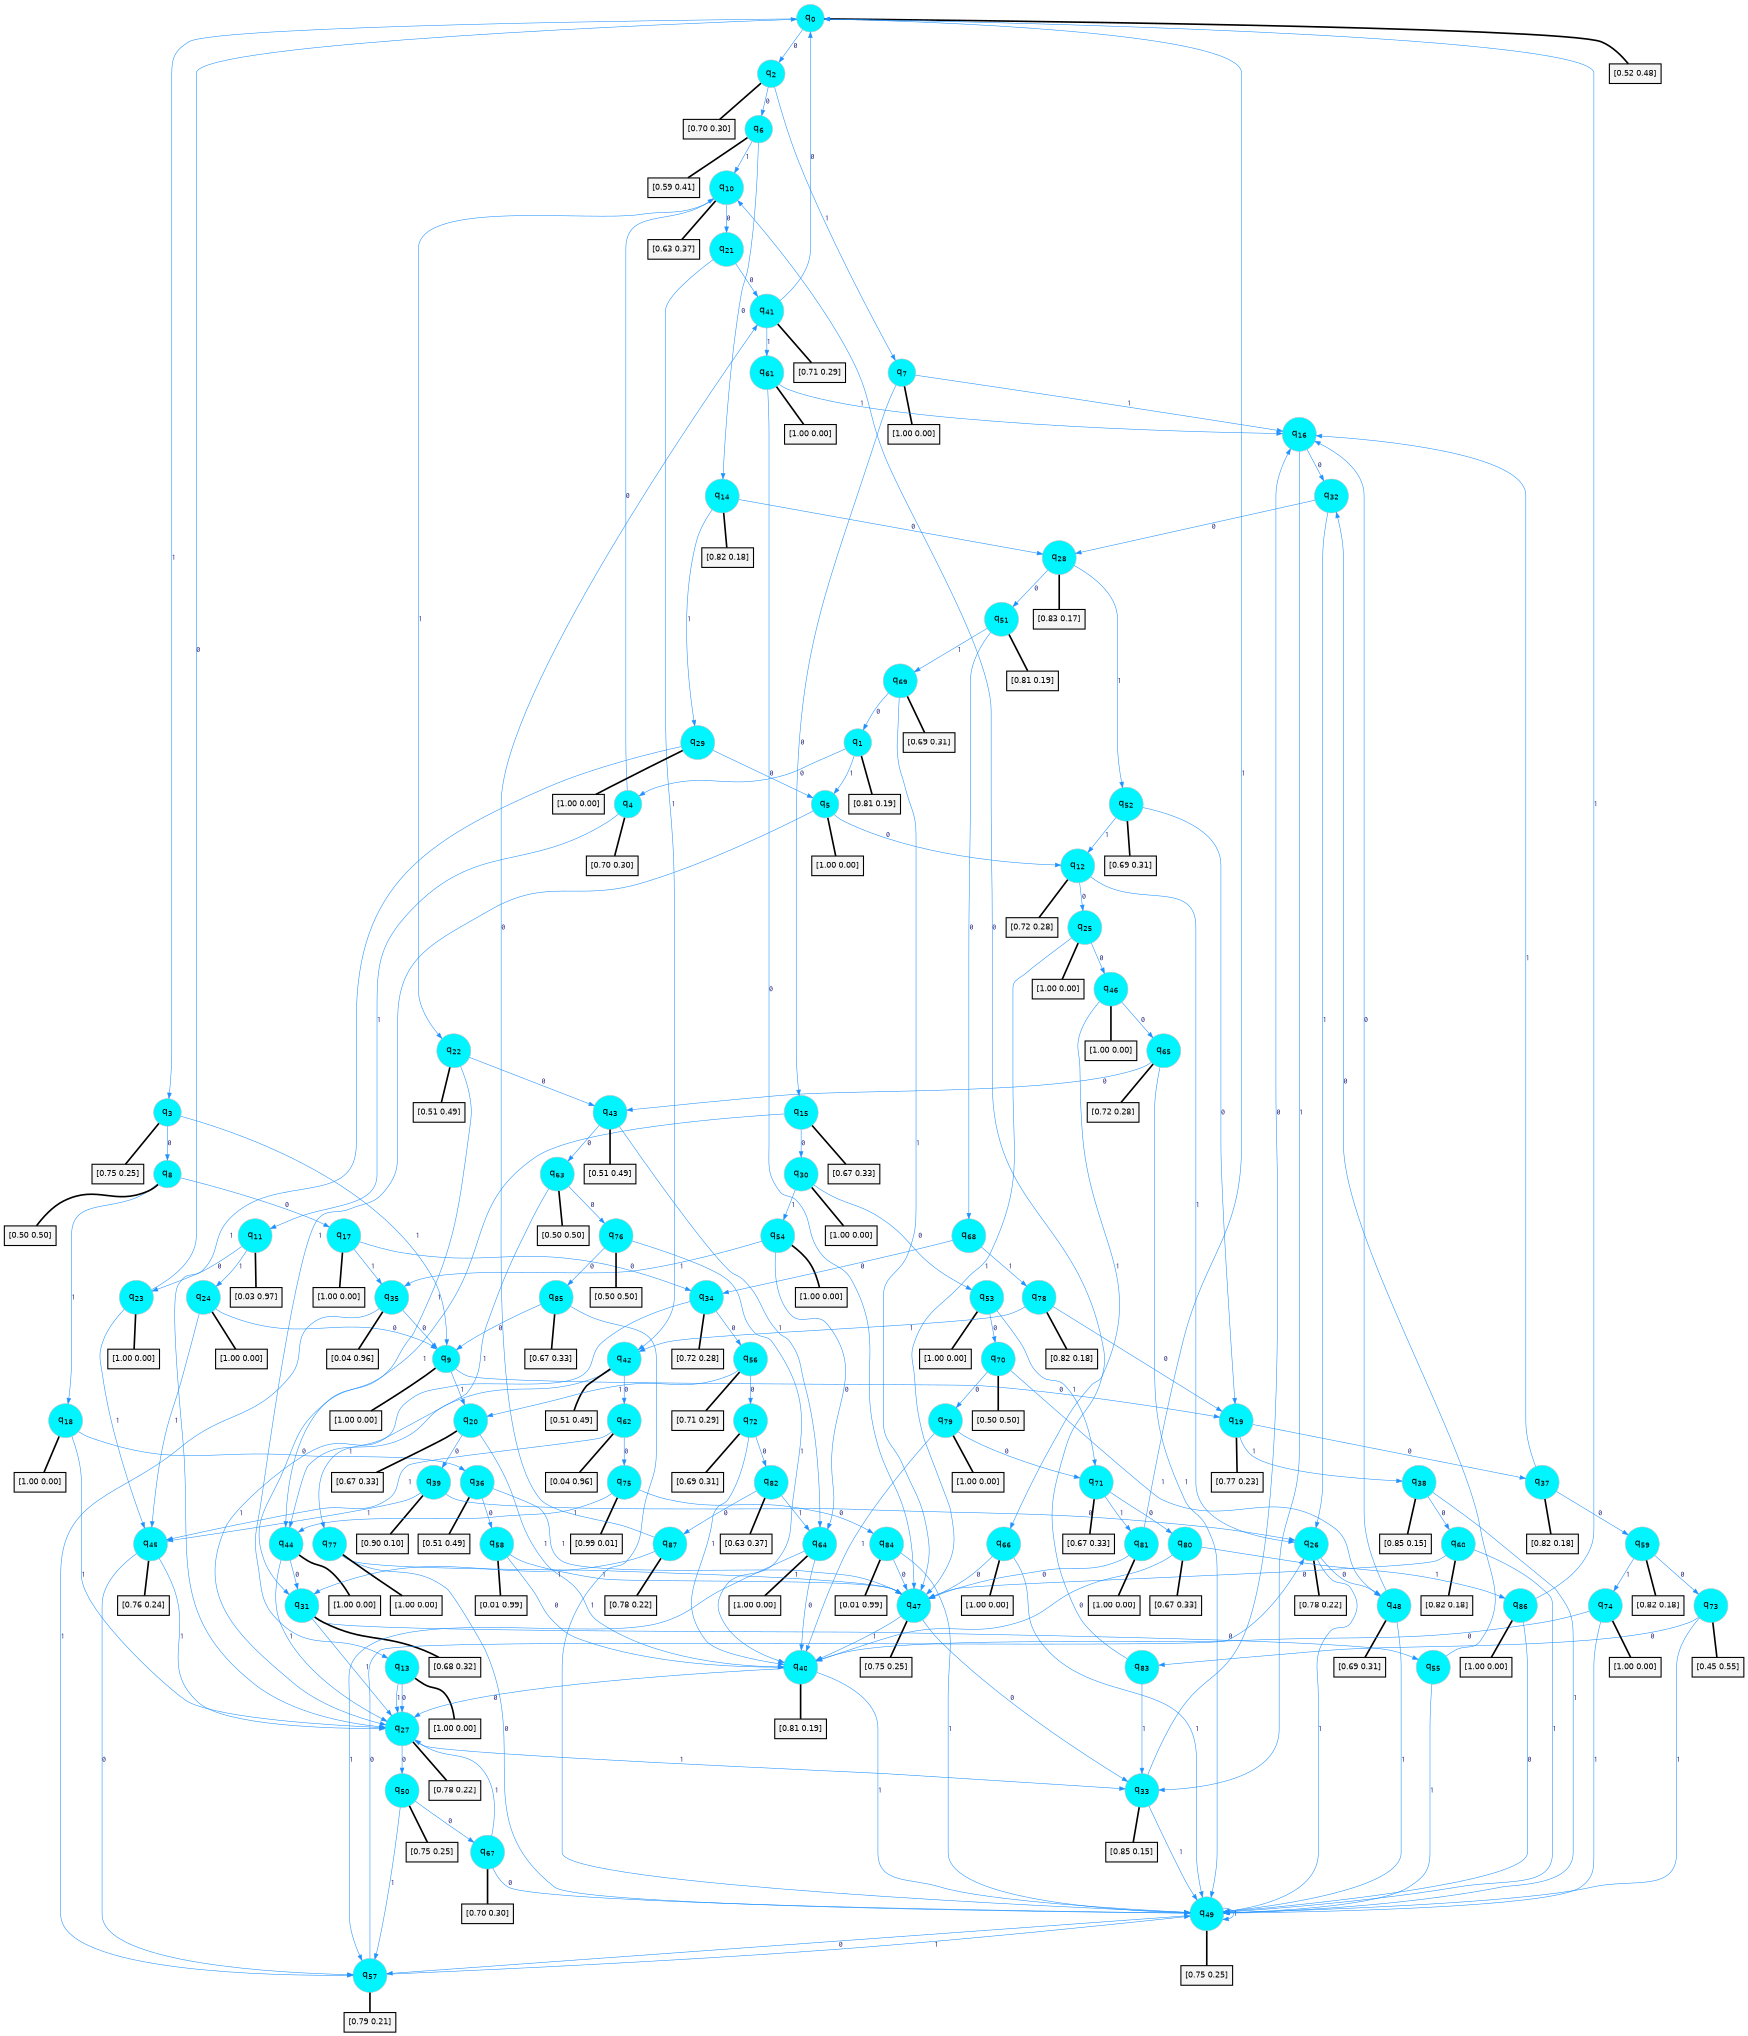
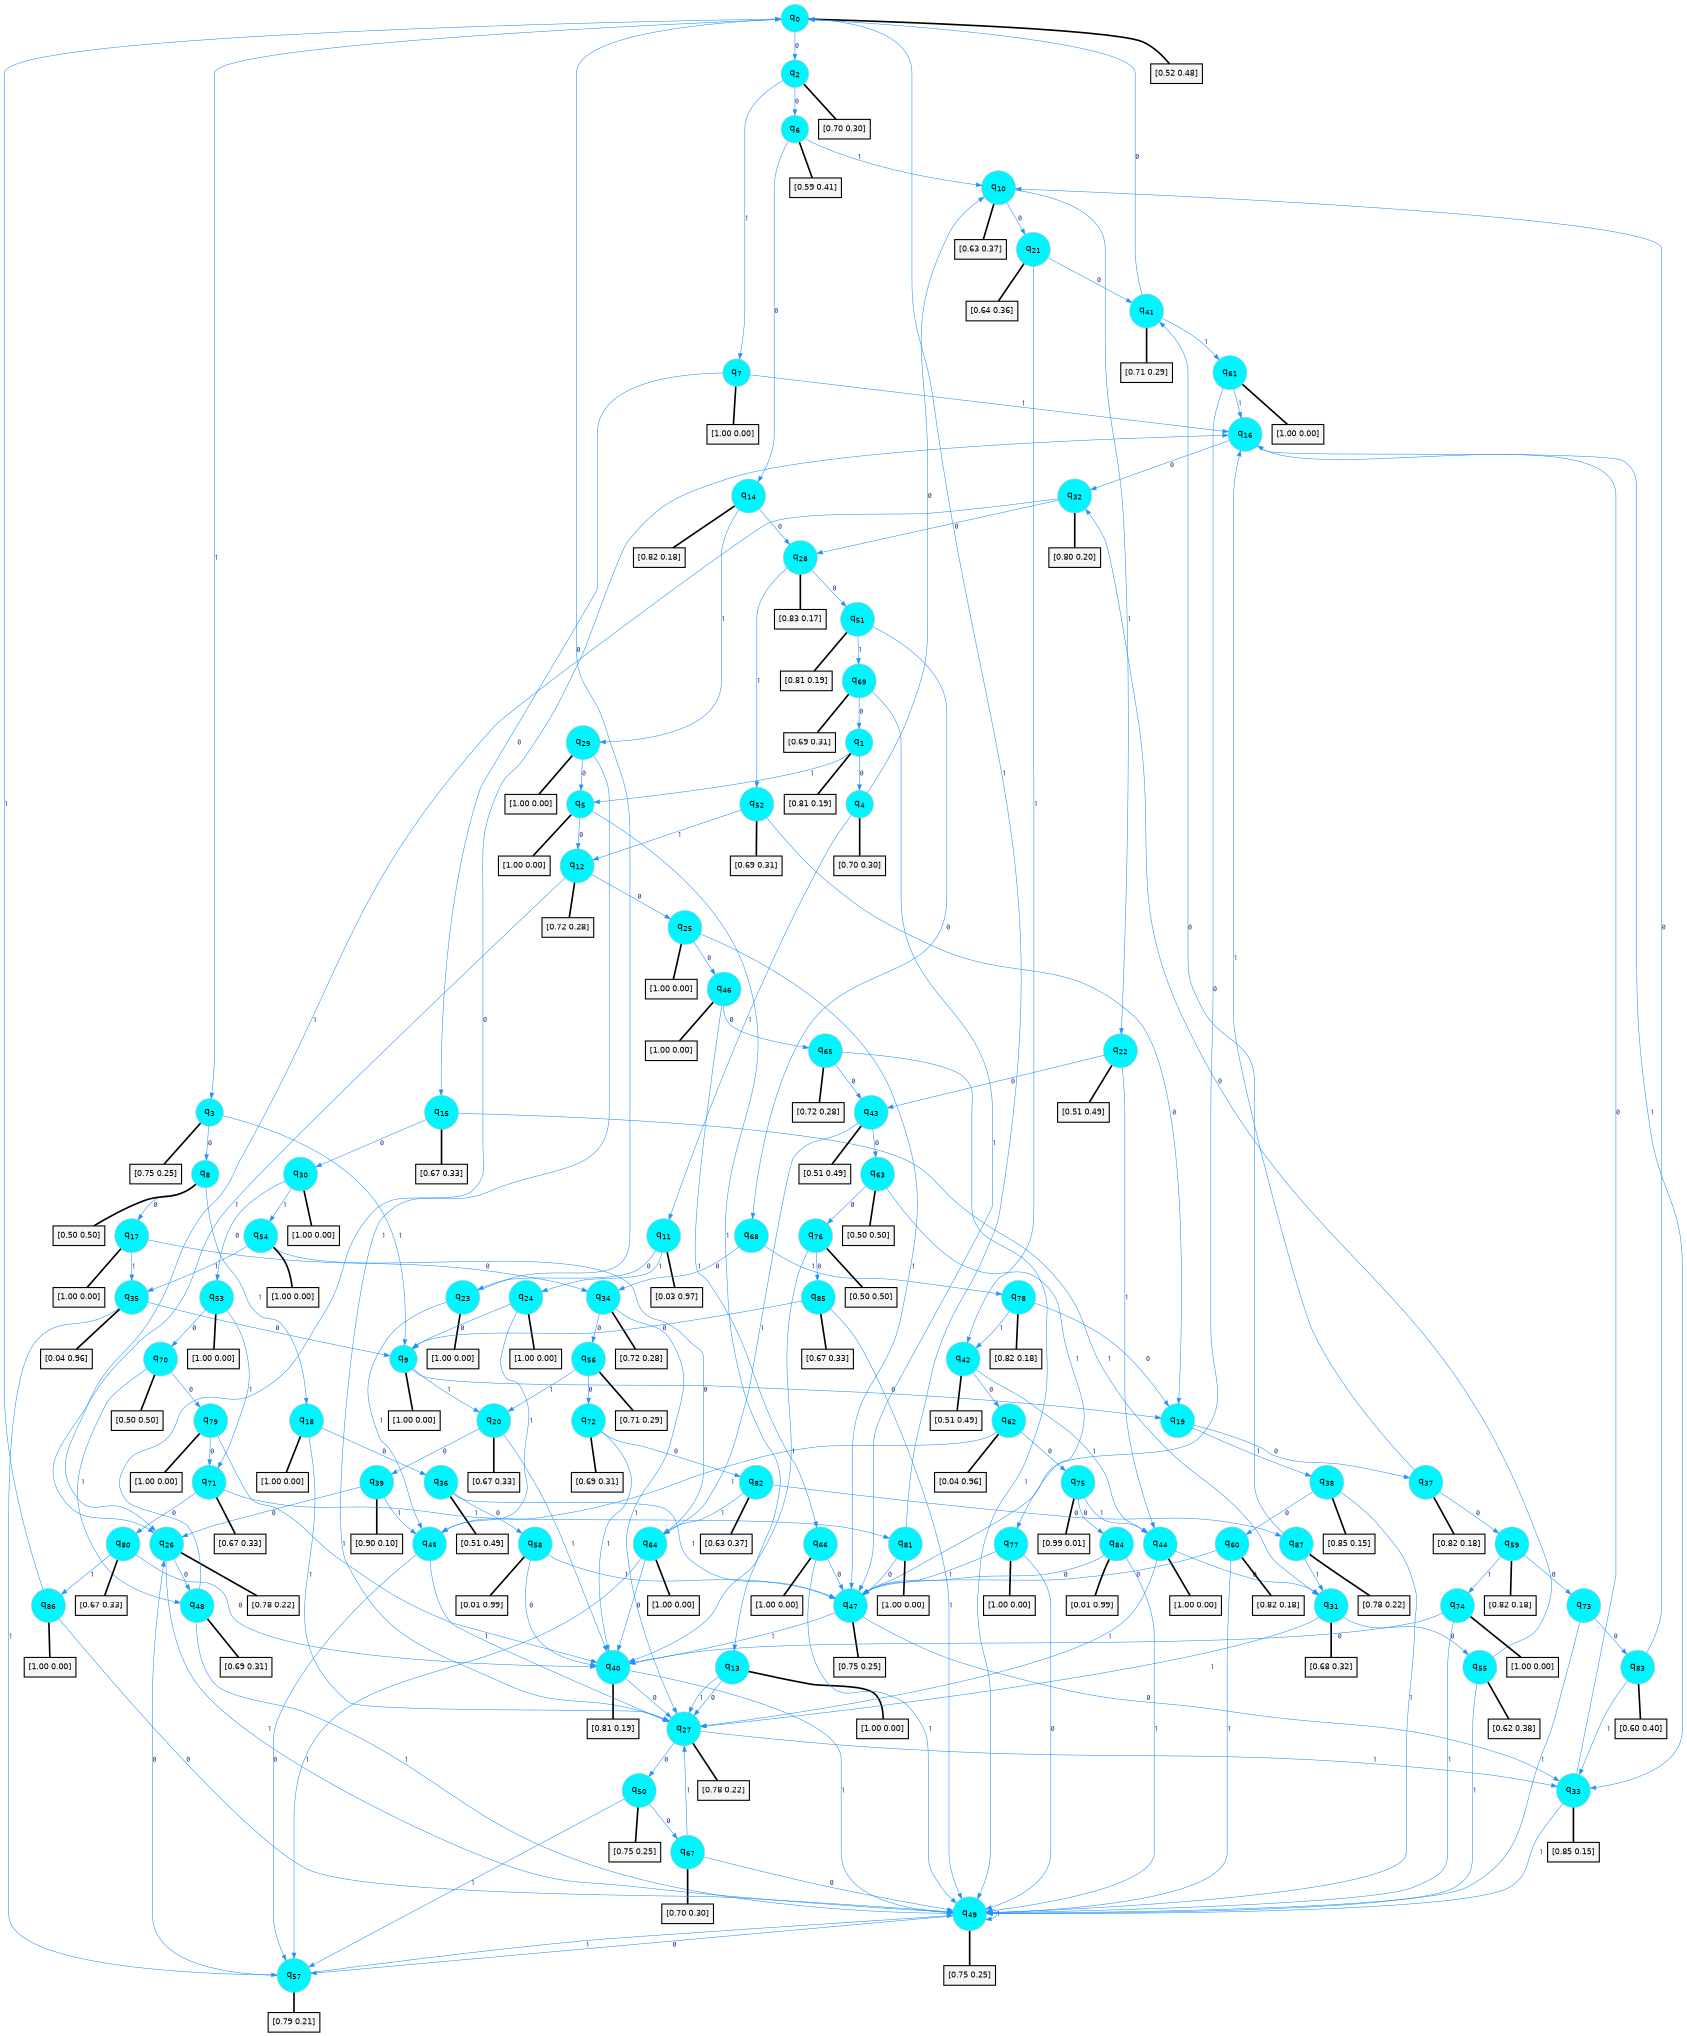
none -> (992, 311)
none -> (1075, 558)
(1237, 1482) -> none
(143, 1606) -> none
(1718, 1667) -> none
none -> (1514, 1729)
none -> (1641, 1729)
